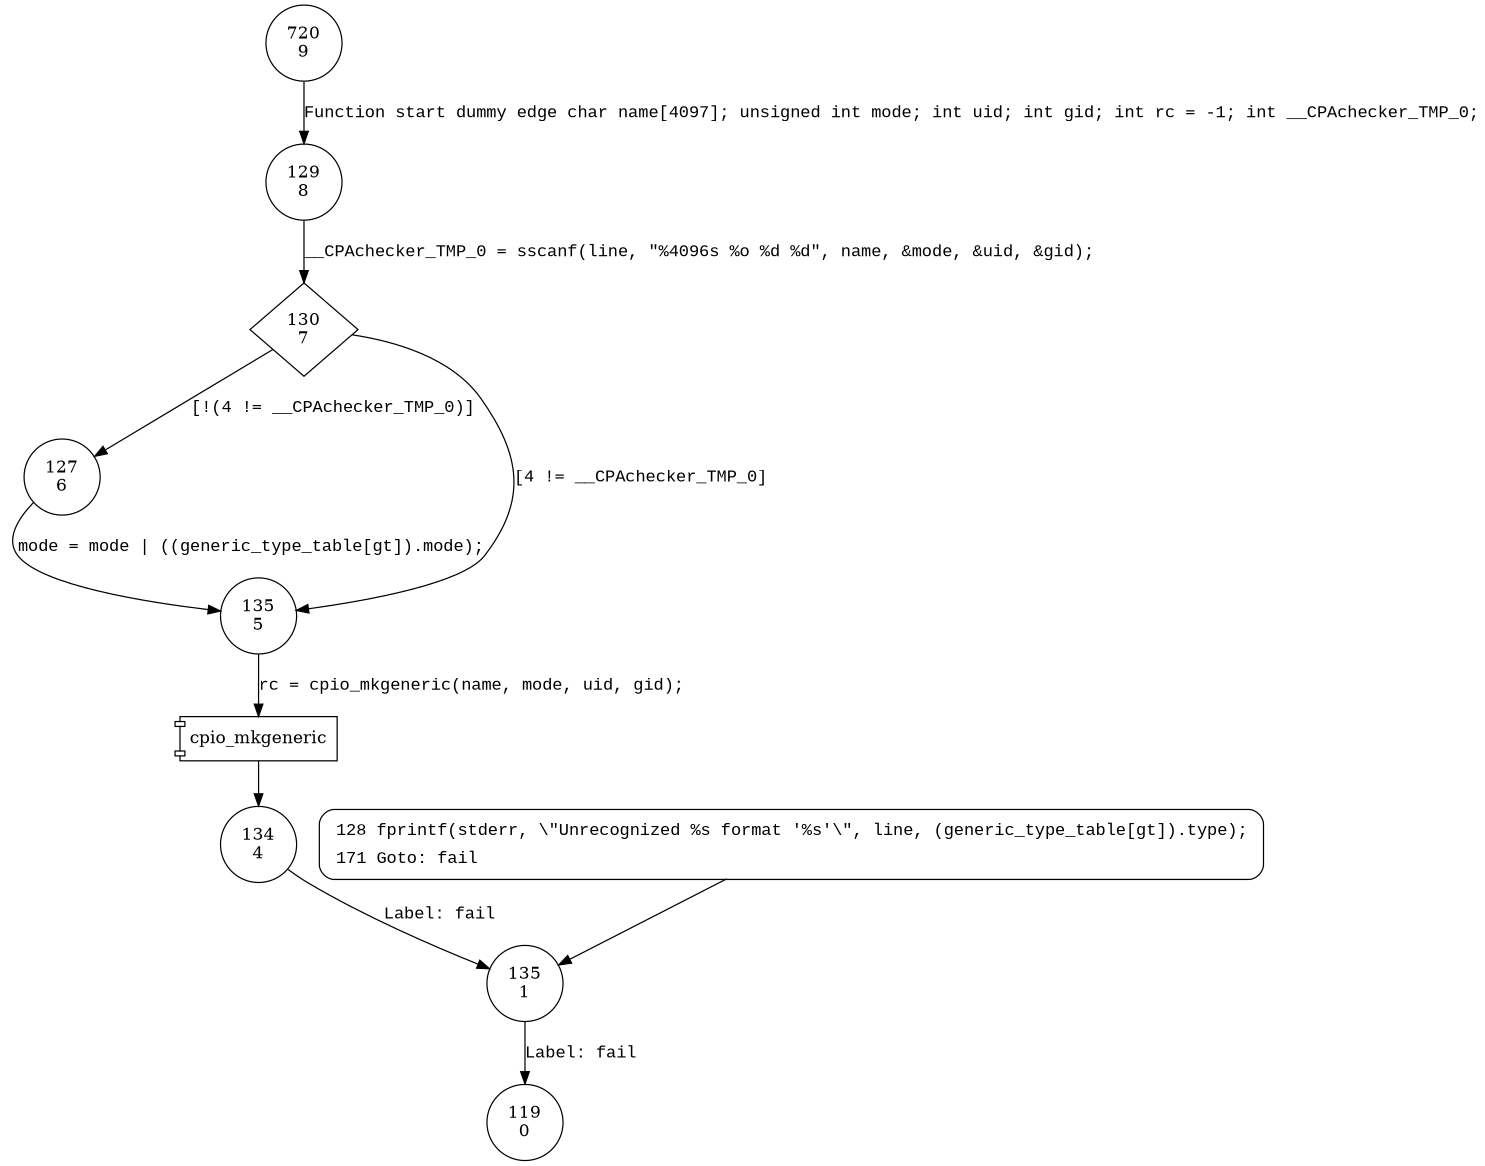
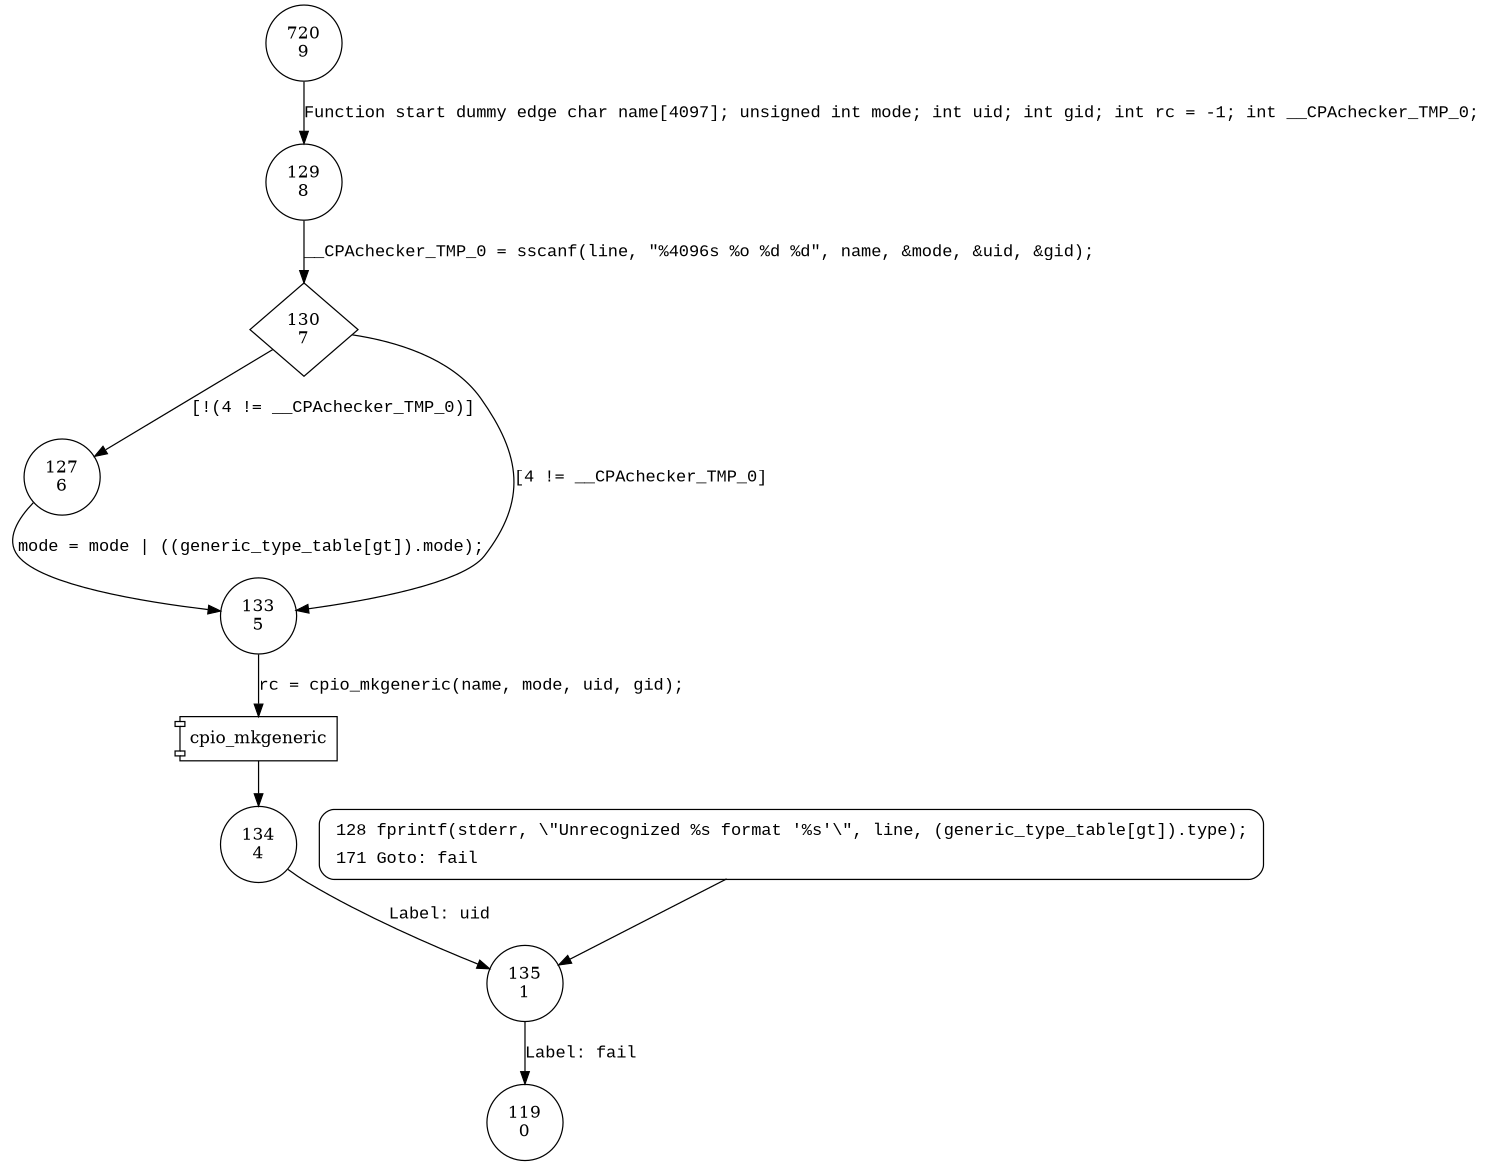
(259, 616) -> (259, 616)
(440, 914) -> (440, 914)
